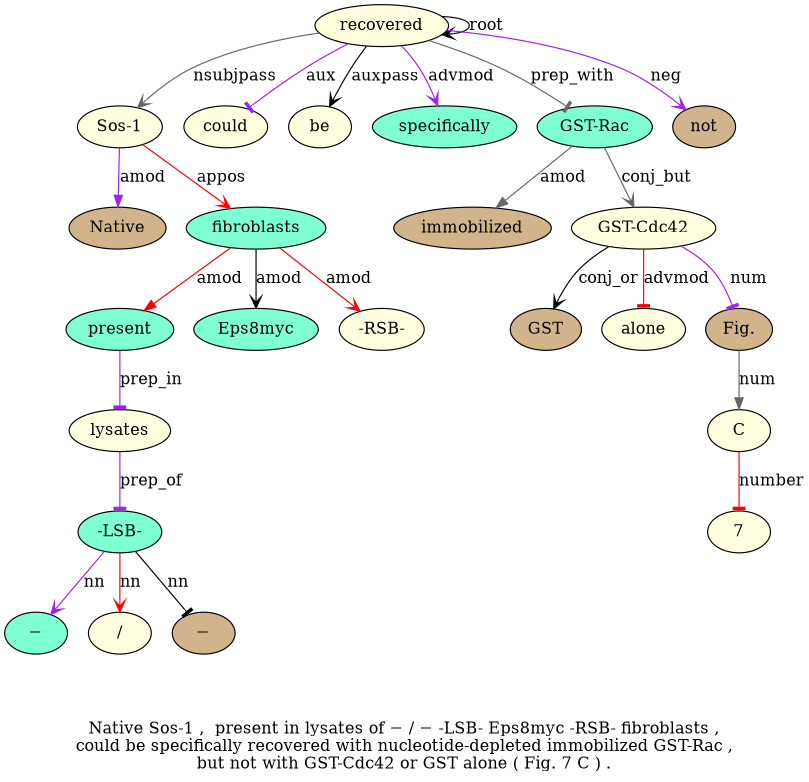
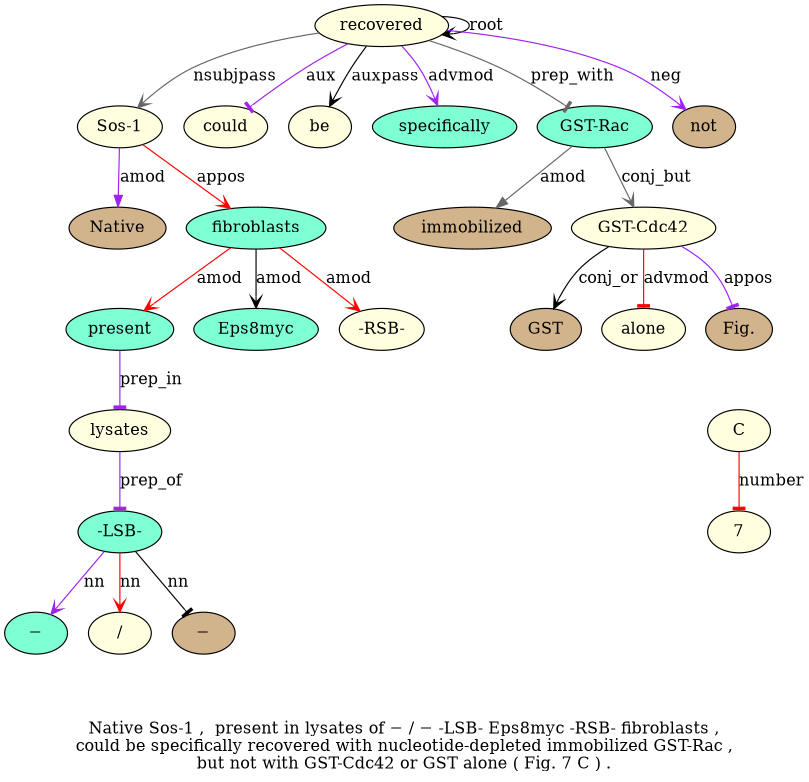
(192, 276) -> (192, 276)
(749, 279) -> (749, 279)
(739, 374) -> none
